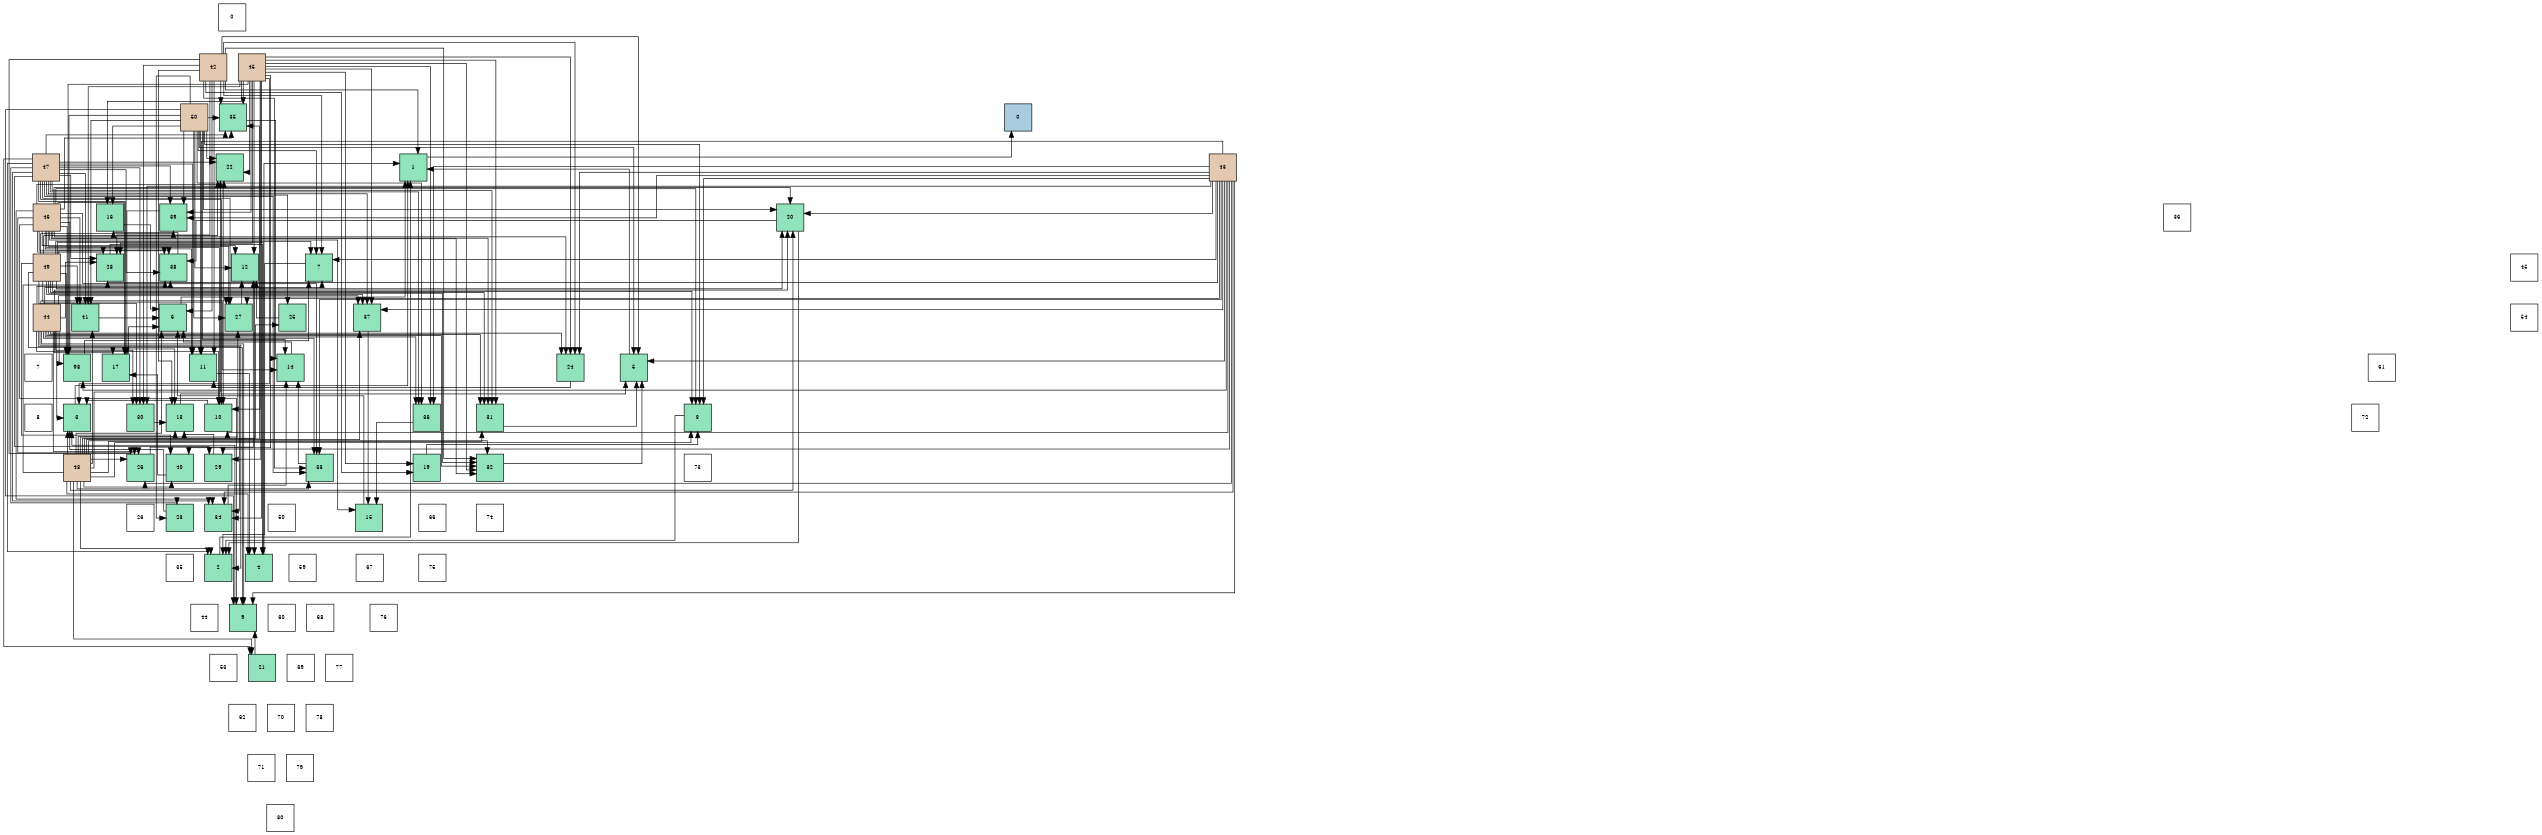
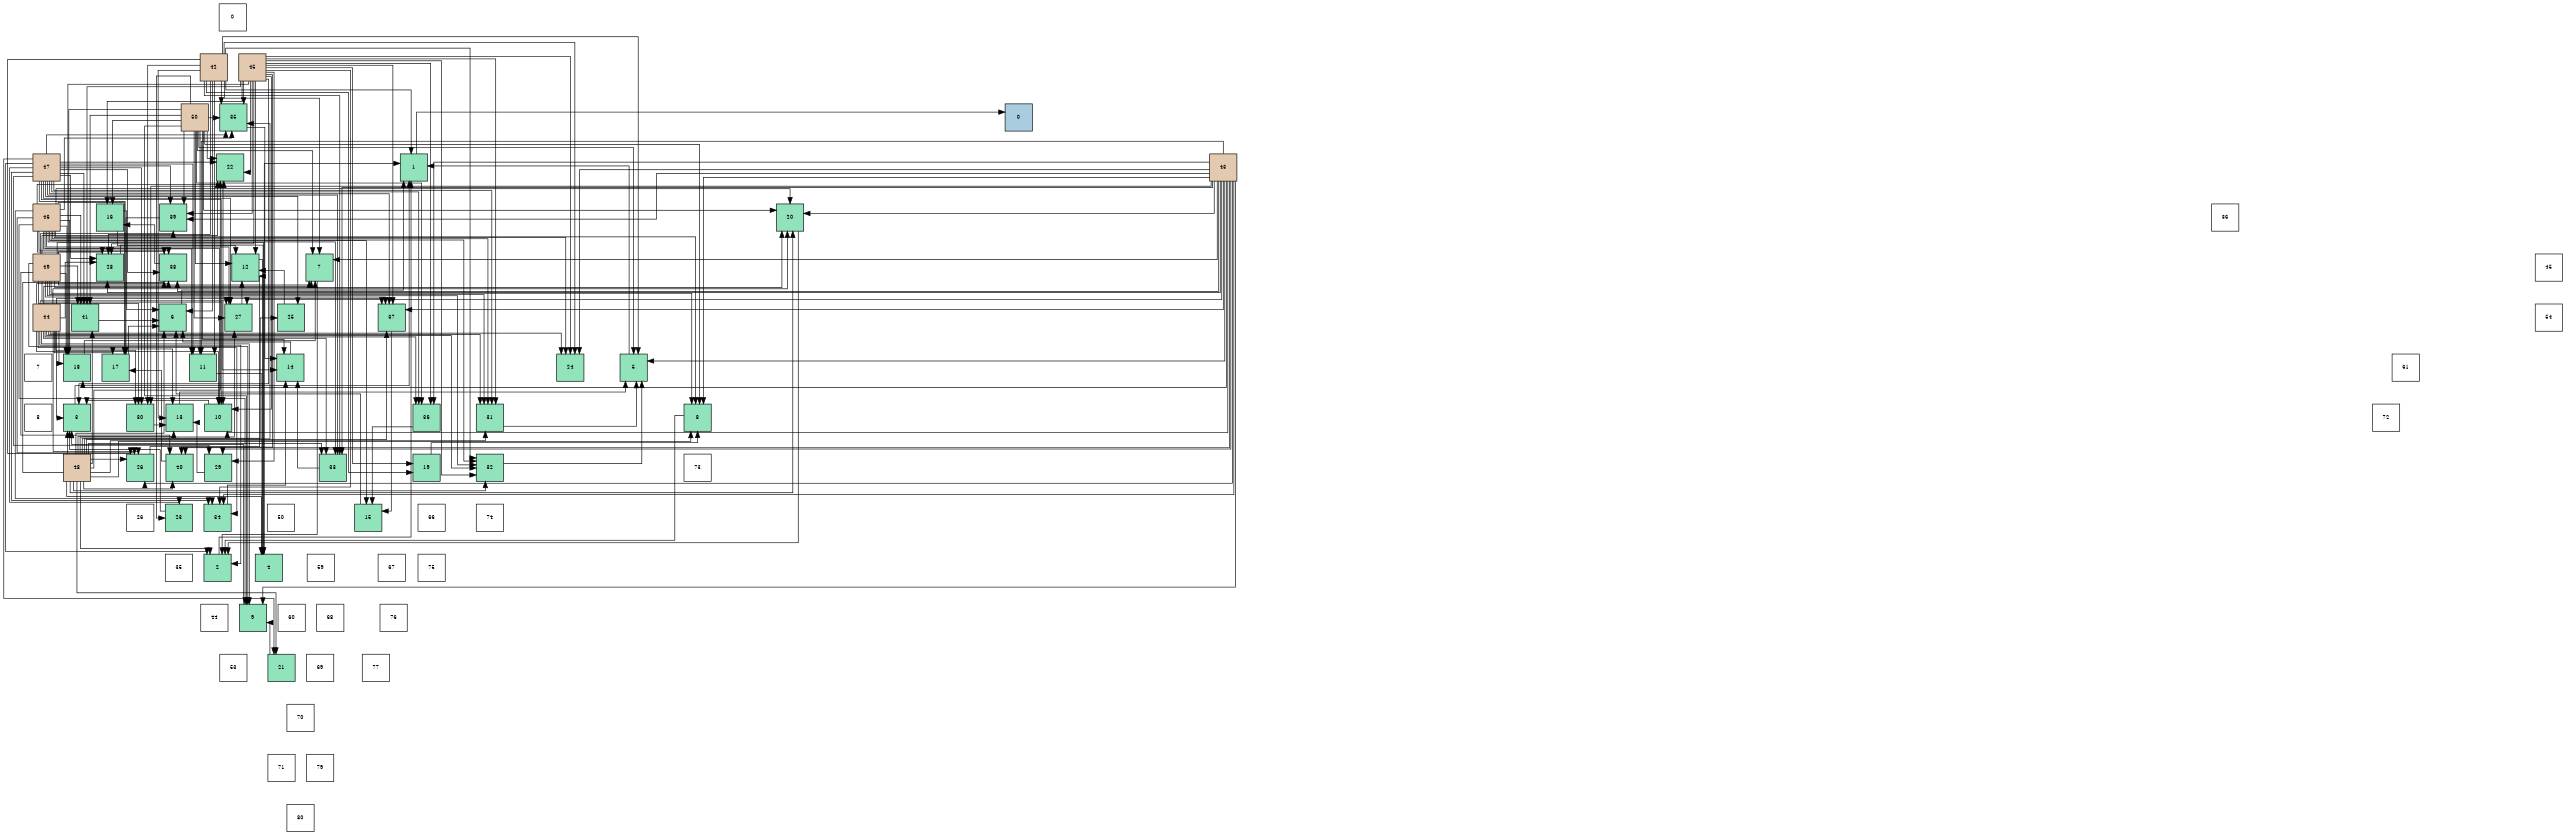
(465, 220) -> (751, 291)
(132, 246) -> (170, 246)
(77, 368) -> (77, 368)
(395, 388) -> none
none -> (840, 448)
(242, 718) -> none
(320, 718) -> none
